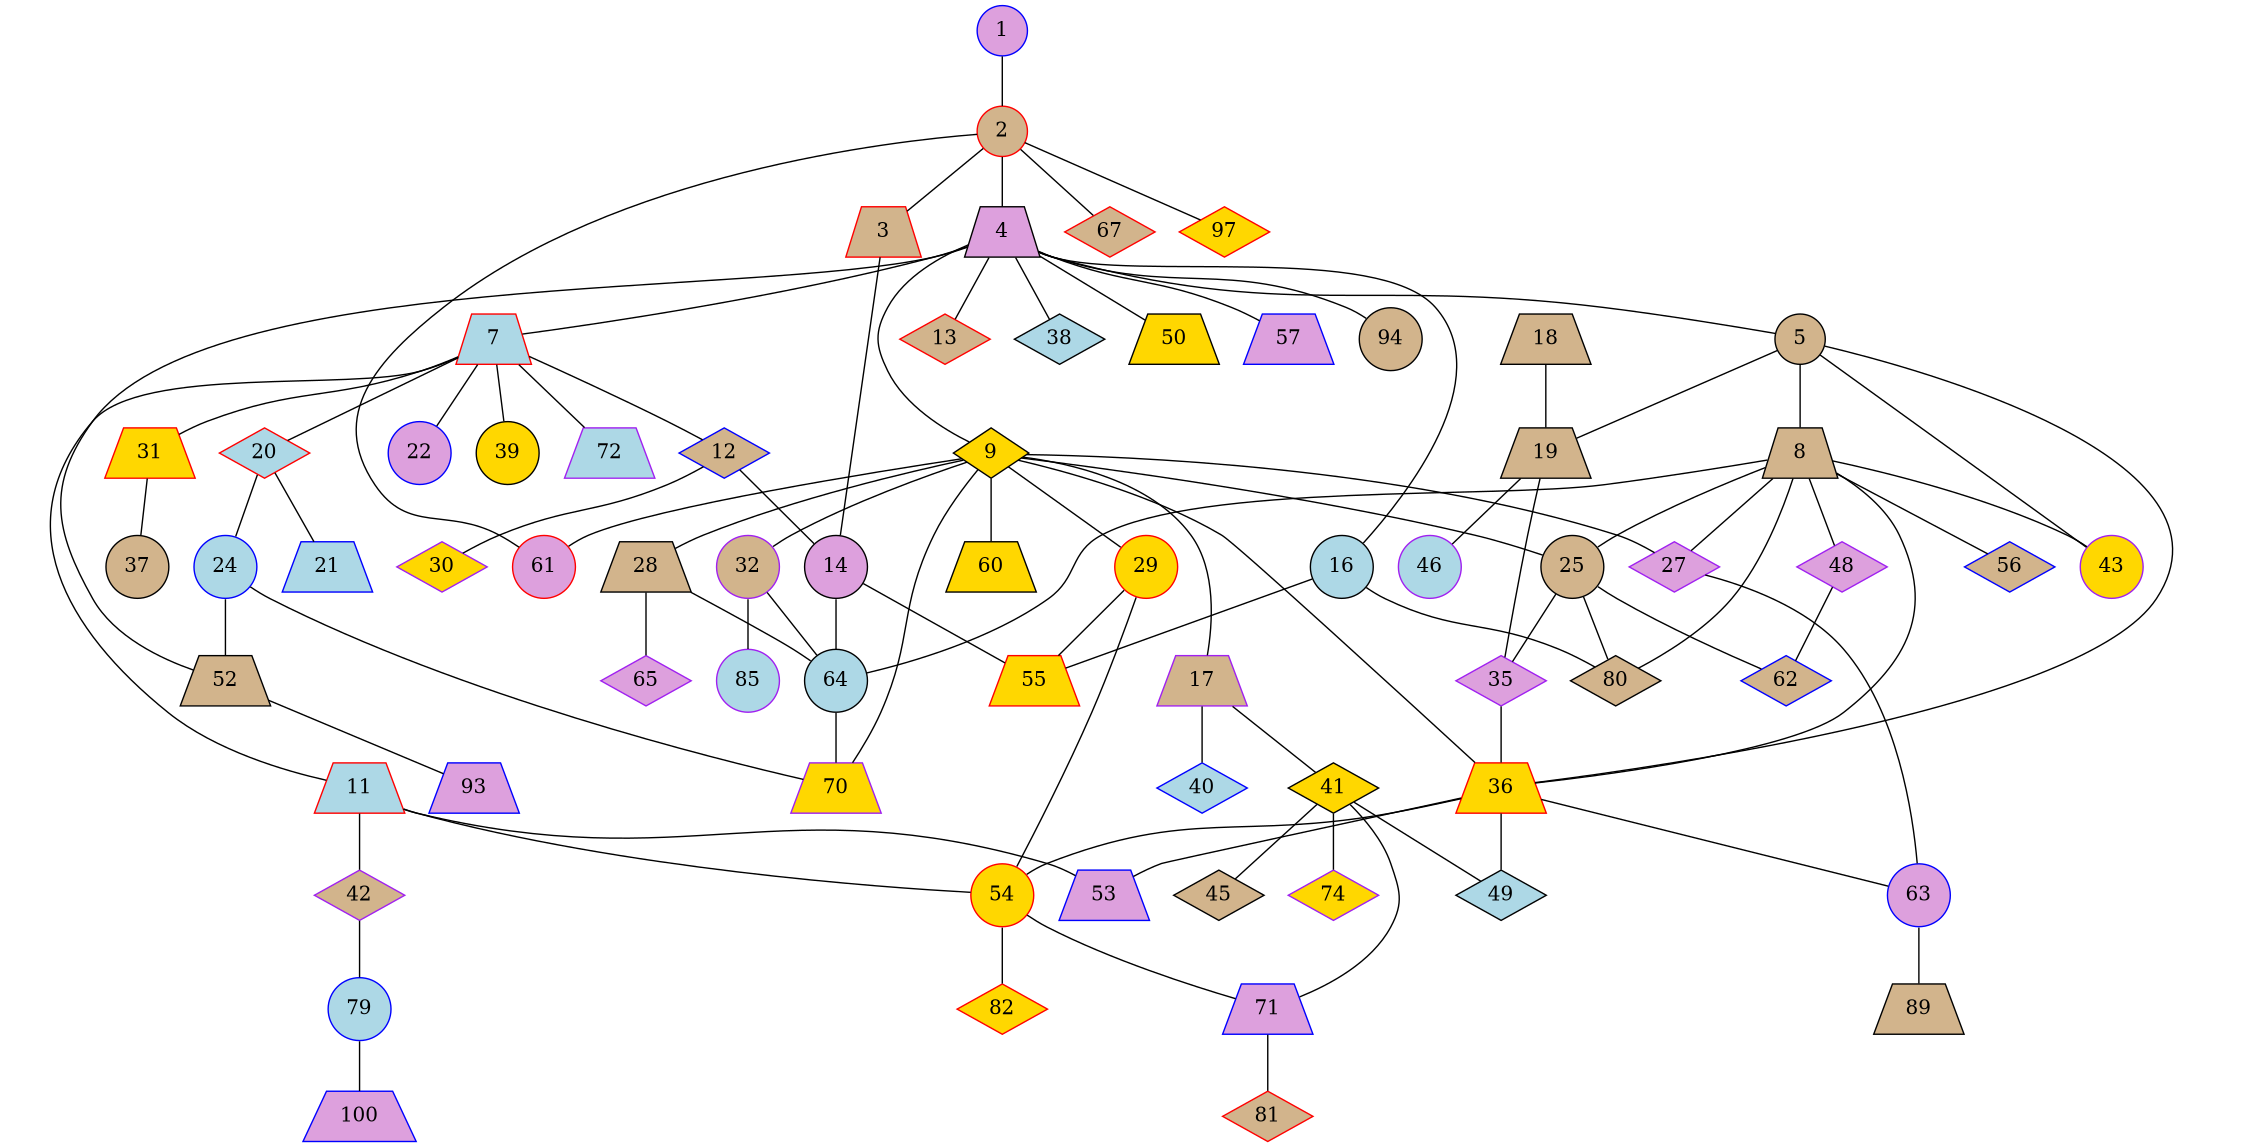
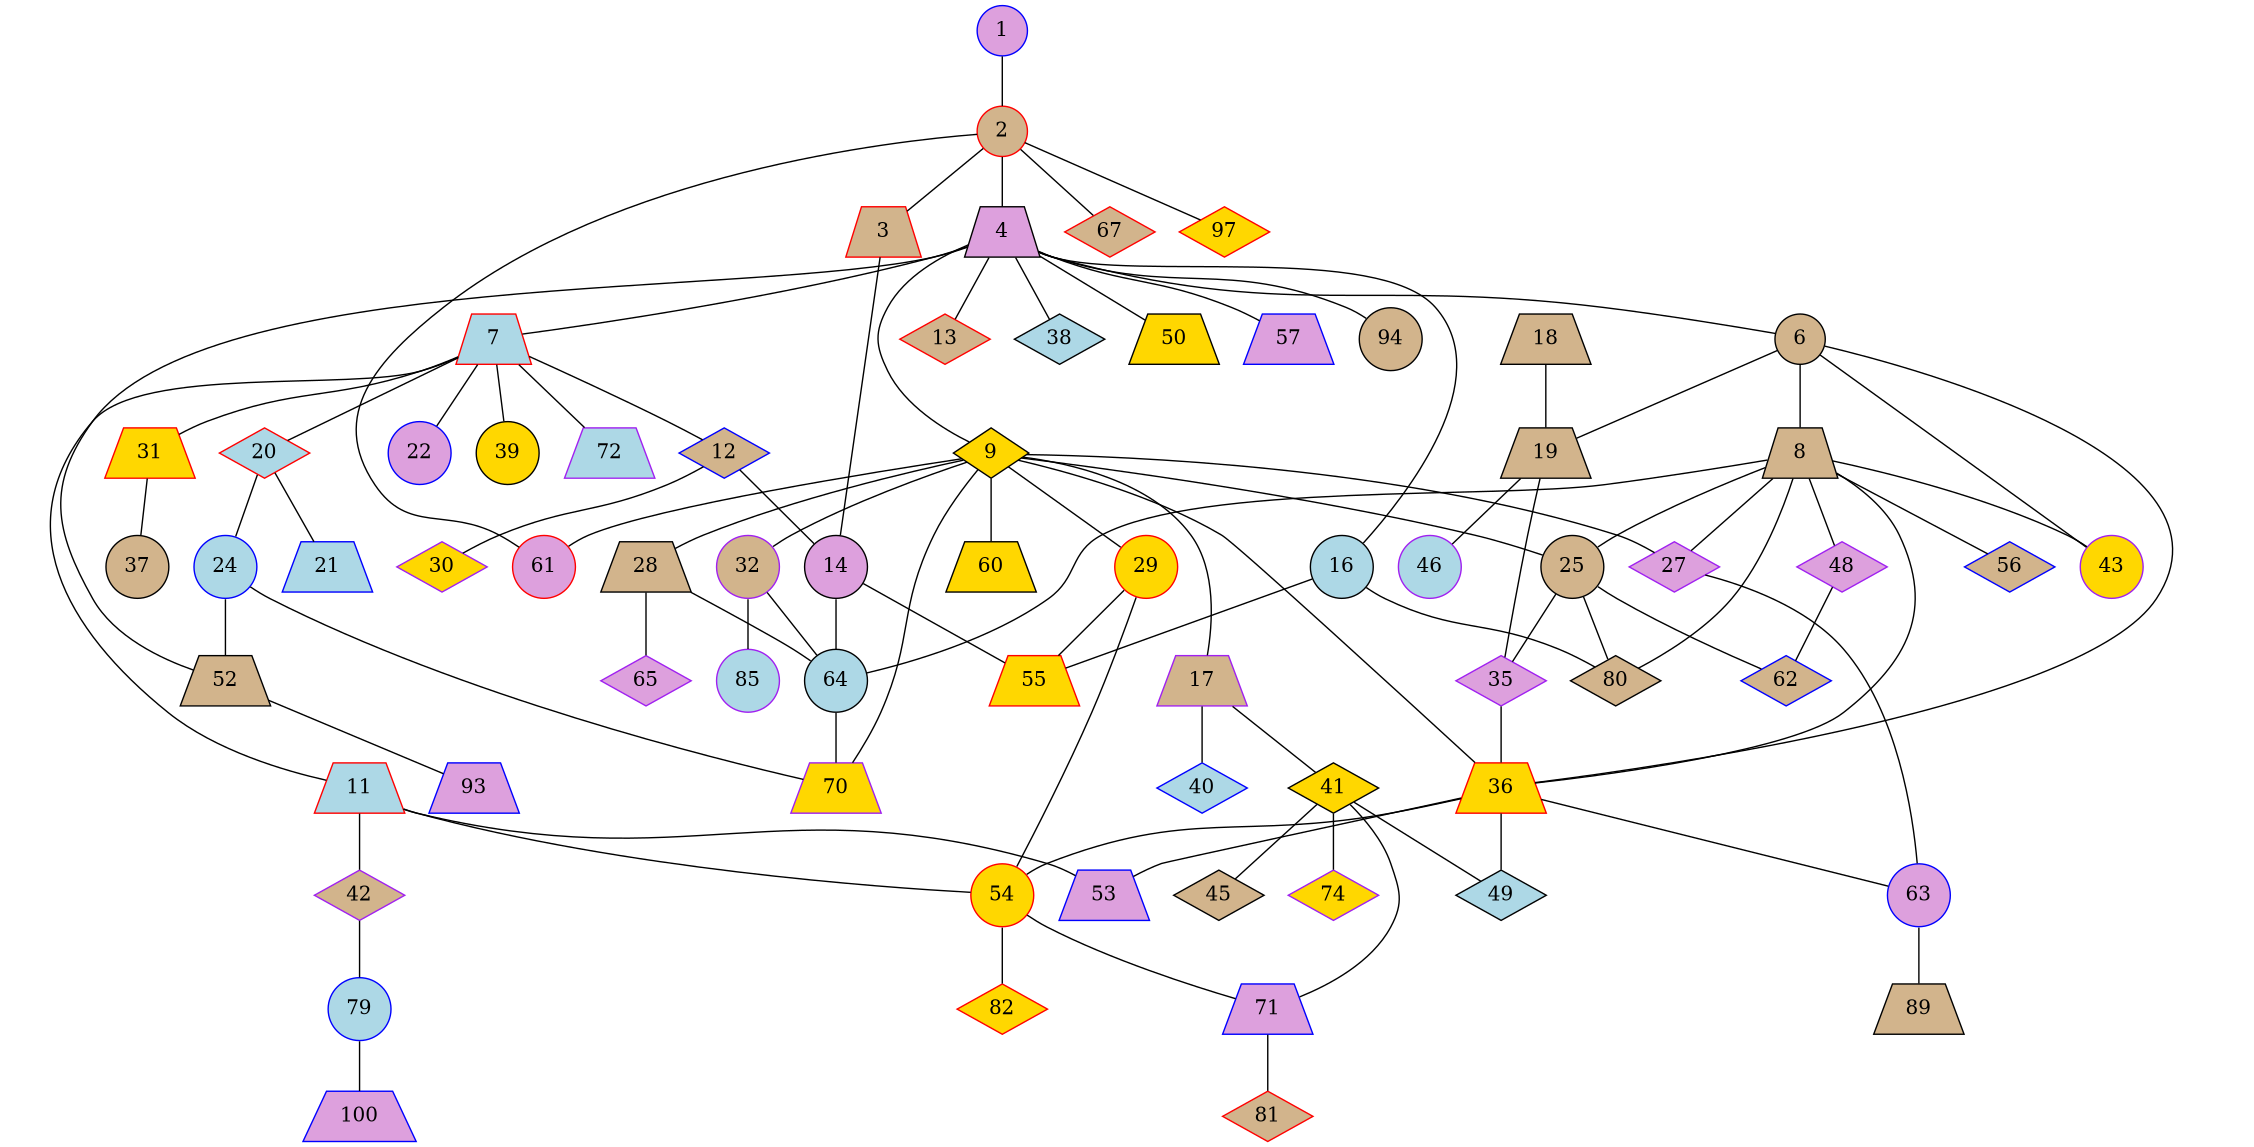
(1800, 339) -> (1800, 339)
